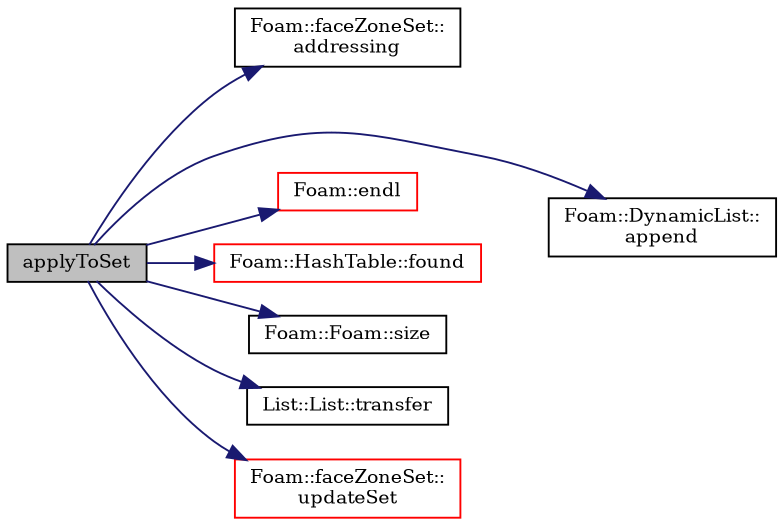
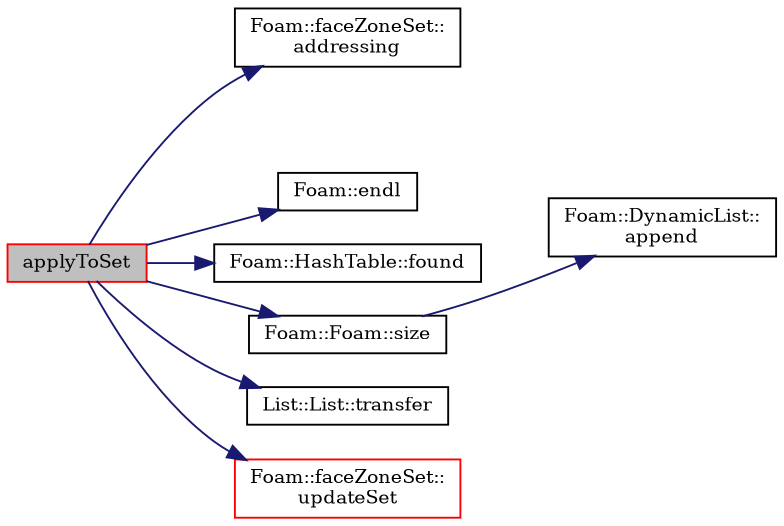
(328, 133) -> (500, 292)
(348, 192) -> (348, 192)
(77, 263) -> (77, 263)
(348, 263) -> (348, 263)
